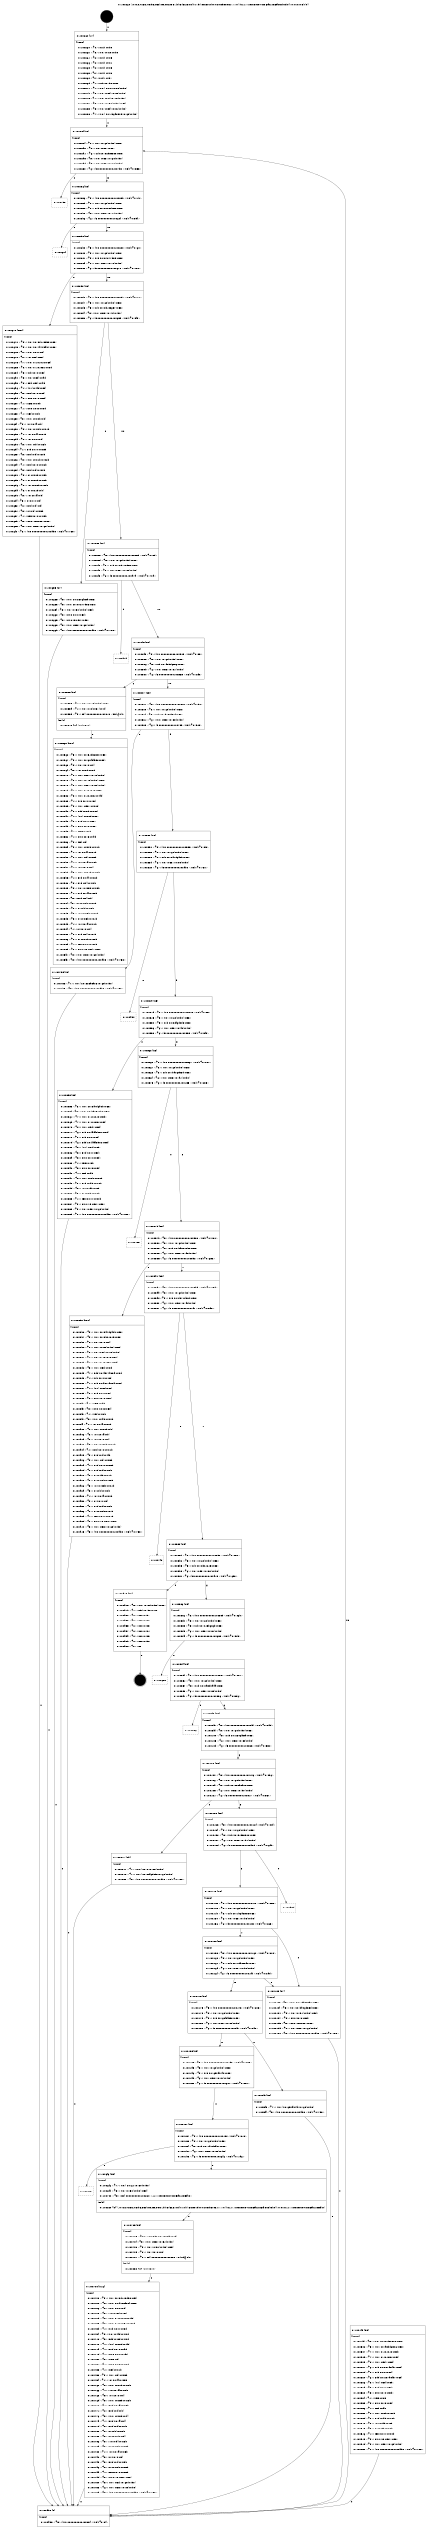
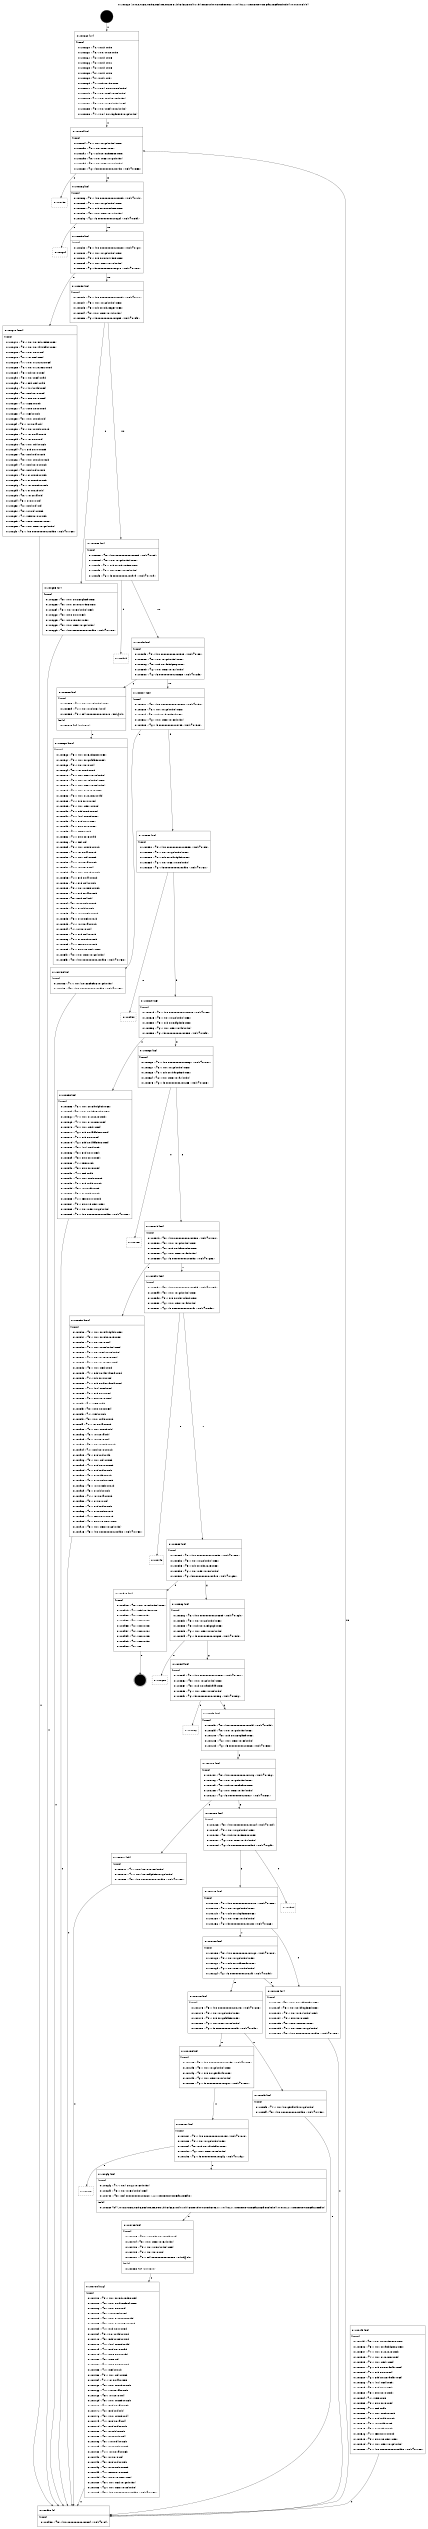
none -> (207, 1649)
